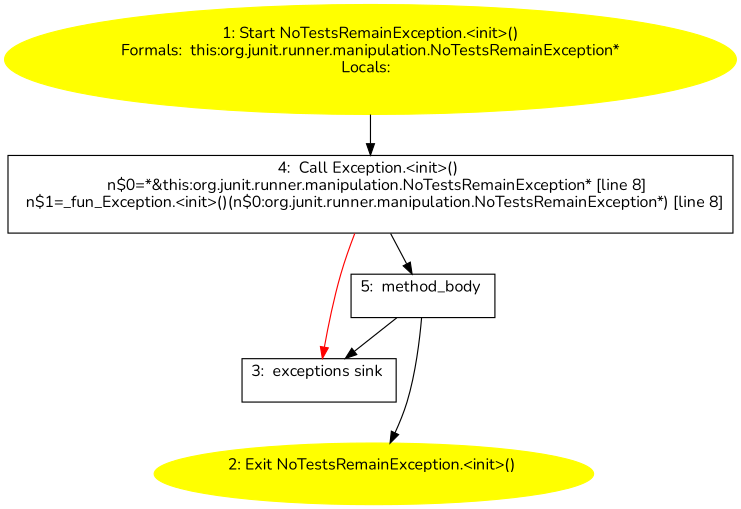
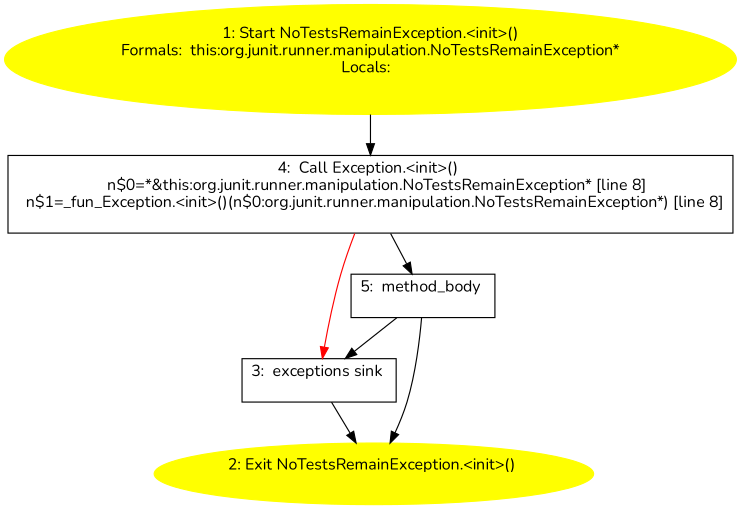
none -> (341, 418)
